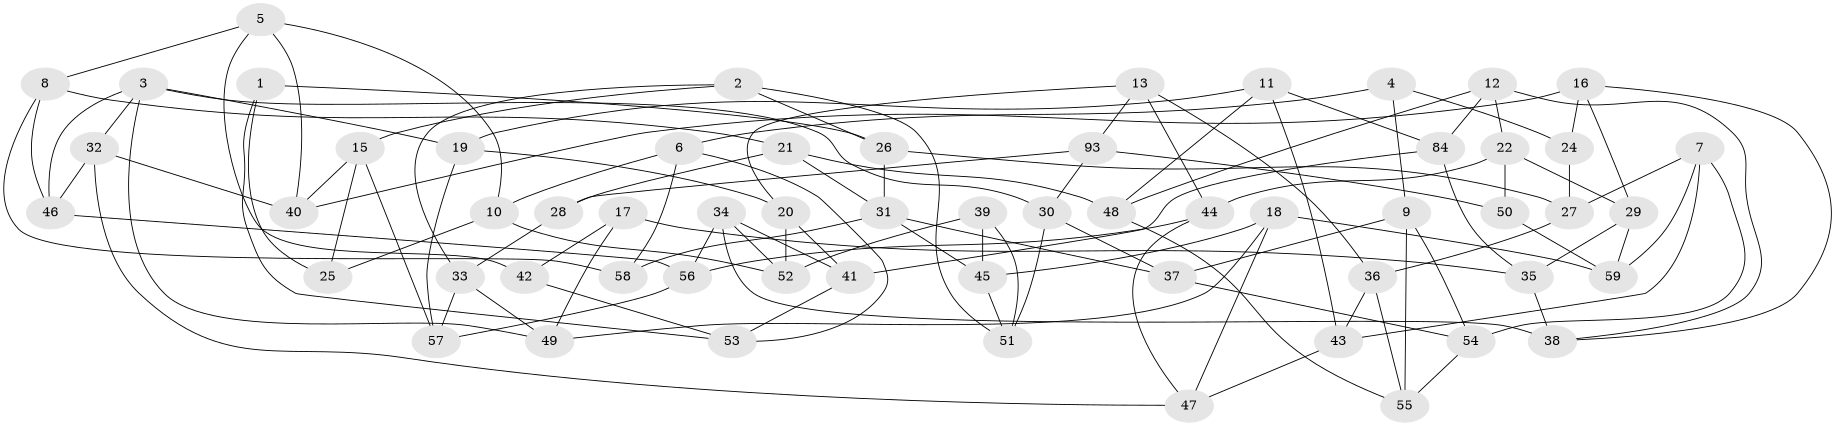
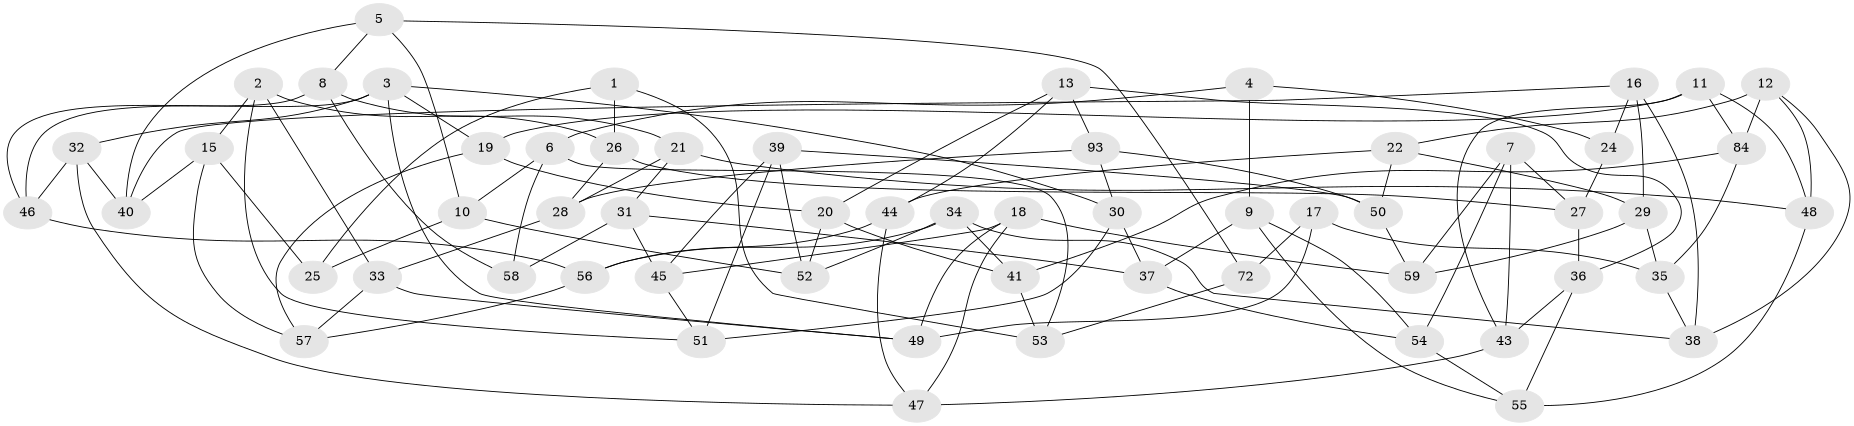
none -> (1053, 168)
(884, 183) -> (591, 177)
(525, 277) -> (1246, 277)
